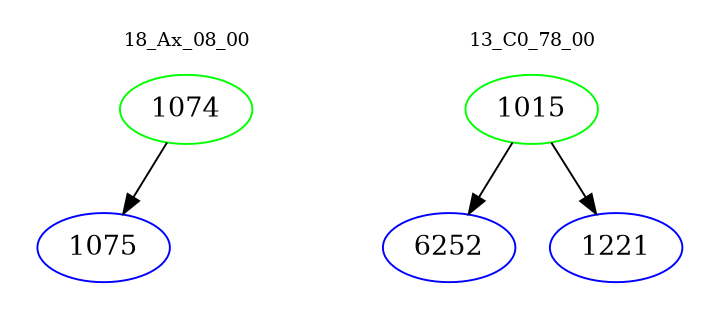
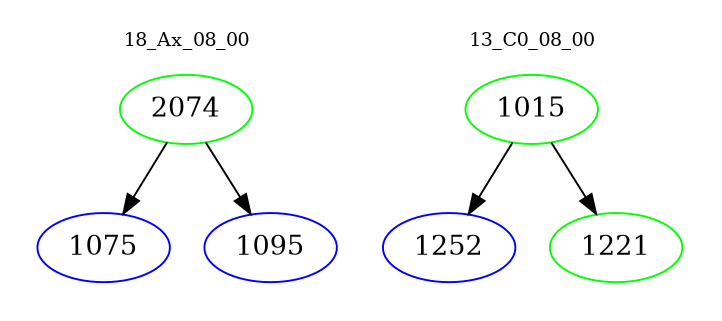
(533, 41) -> (533, 41)
(186, 109) -> (186, 109)
none -> (271, 248)
(449, 248) -> (449, 248)
(616, 248) -> (616, 248)
